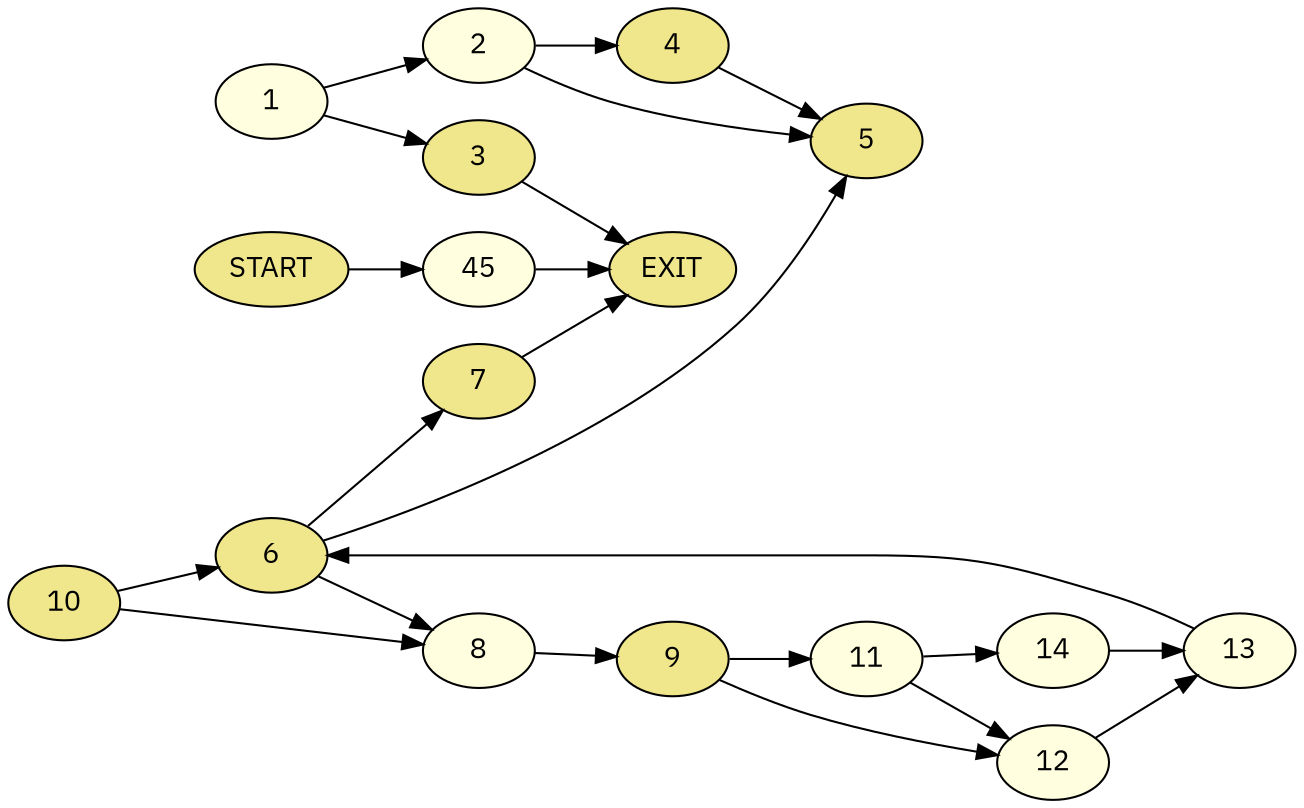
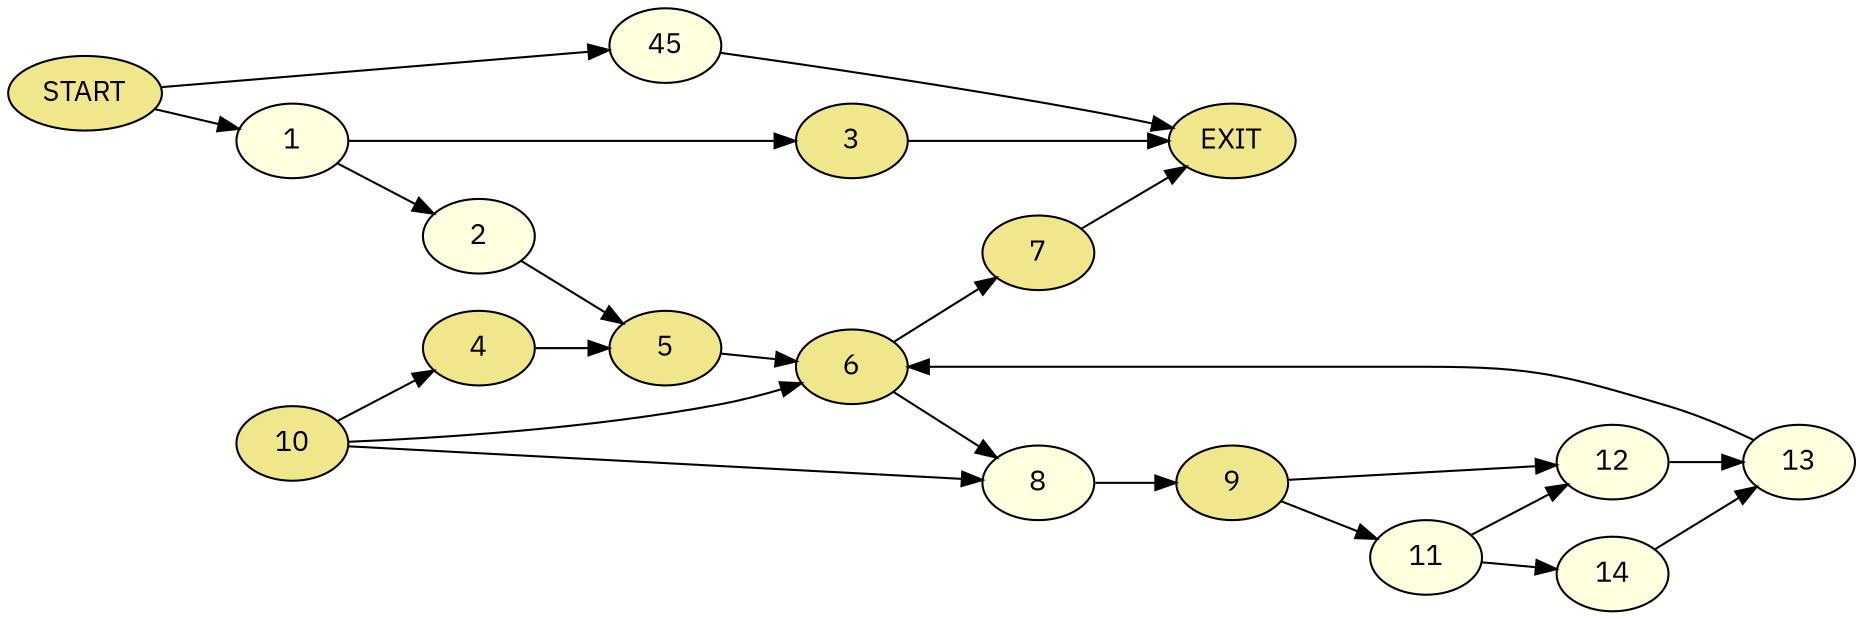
(566, 46) -> (376, 401)
none -> (187, 117)
(613, 414) -> (748, 356)
